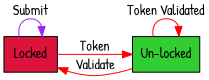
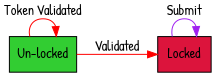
(90, 54) -> none
(95, 66) -> (117, 47)
